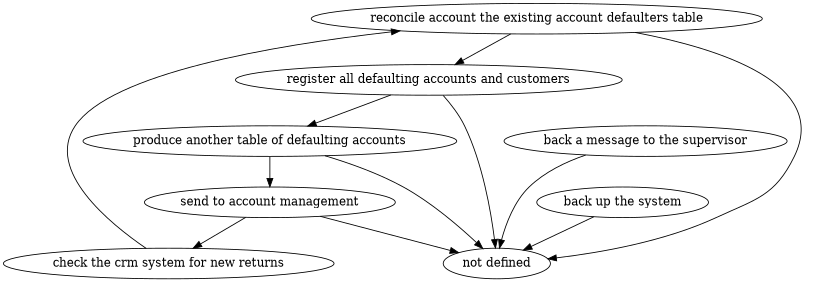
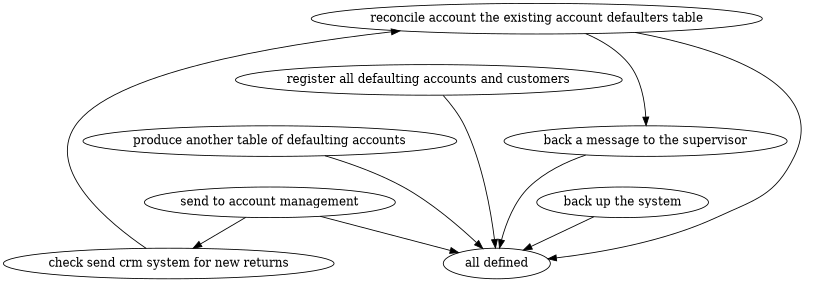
(487, 47) -> (630, 65)
(353, 109) -> none
(270, 168) -> none
(169, 264) -> (169, 264)
(497, 264) -> (497, 264)
